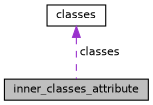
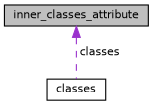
(76, 58) -> (76, 58)
